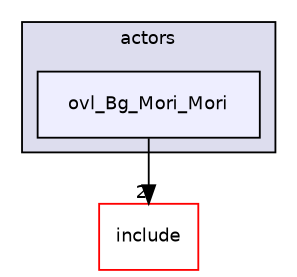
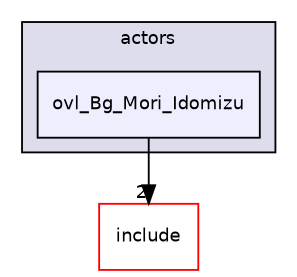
(149, 105) -> (149, 105)
